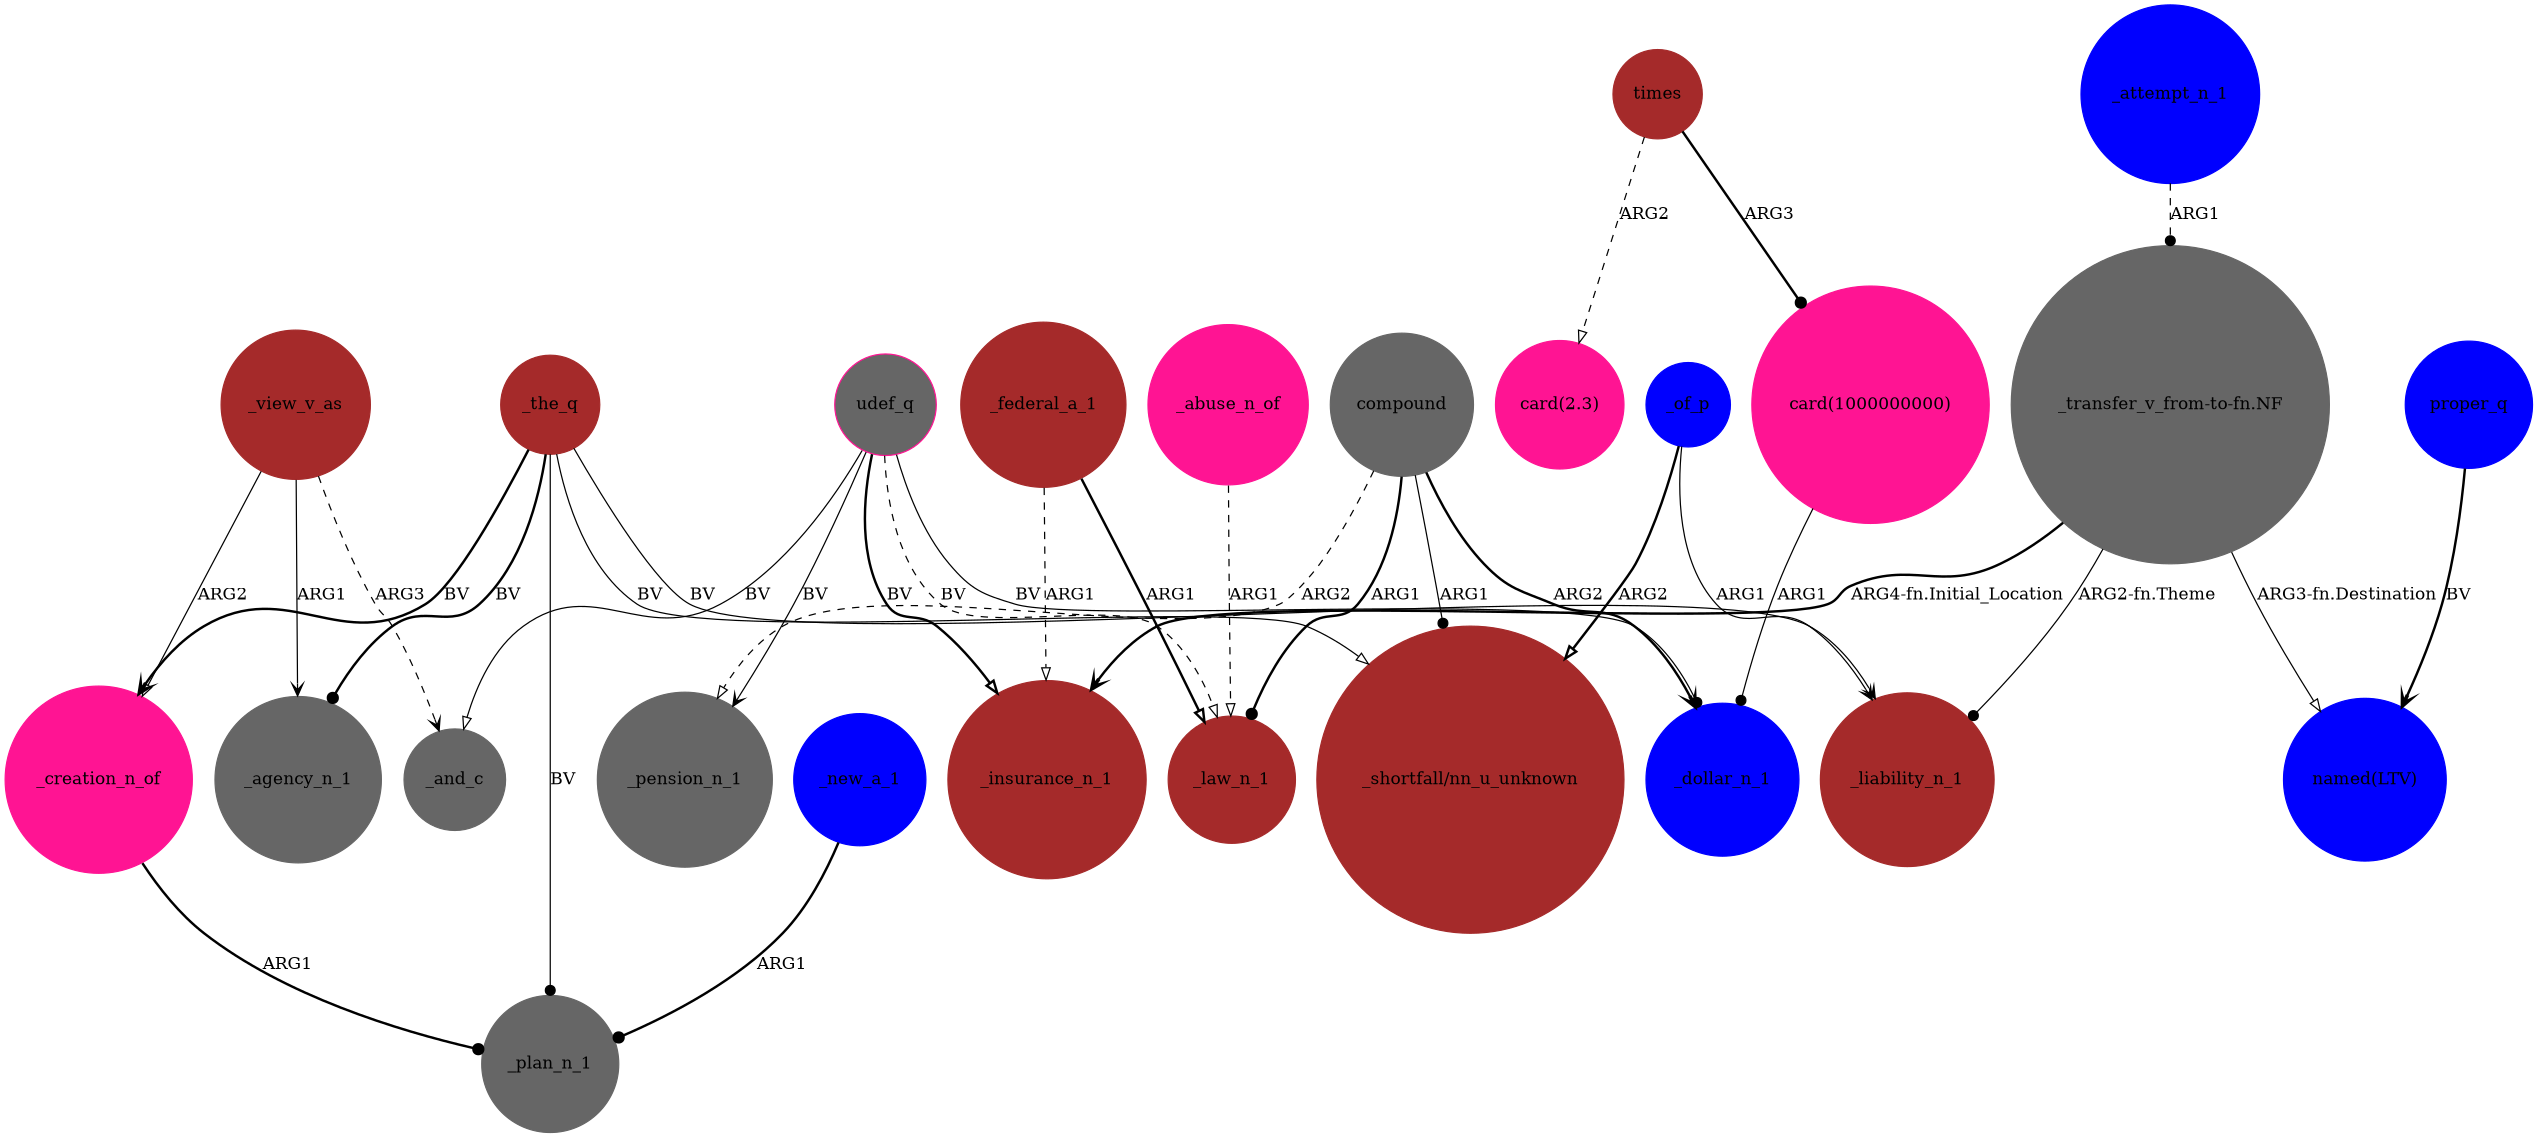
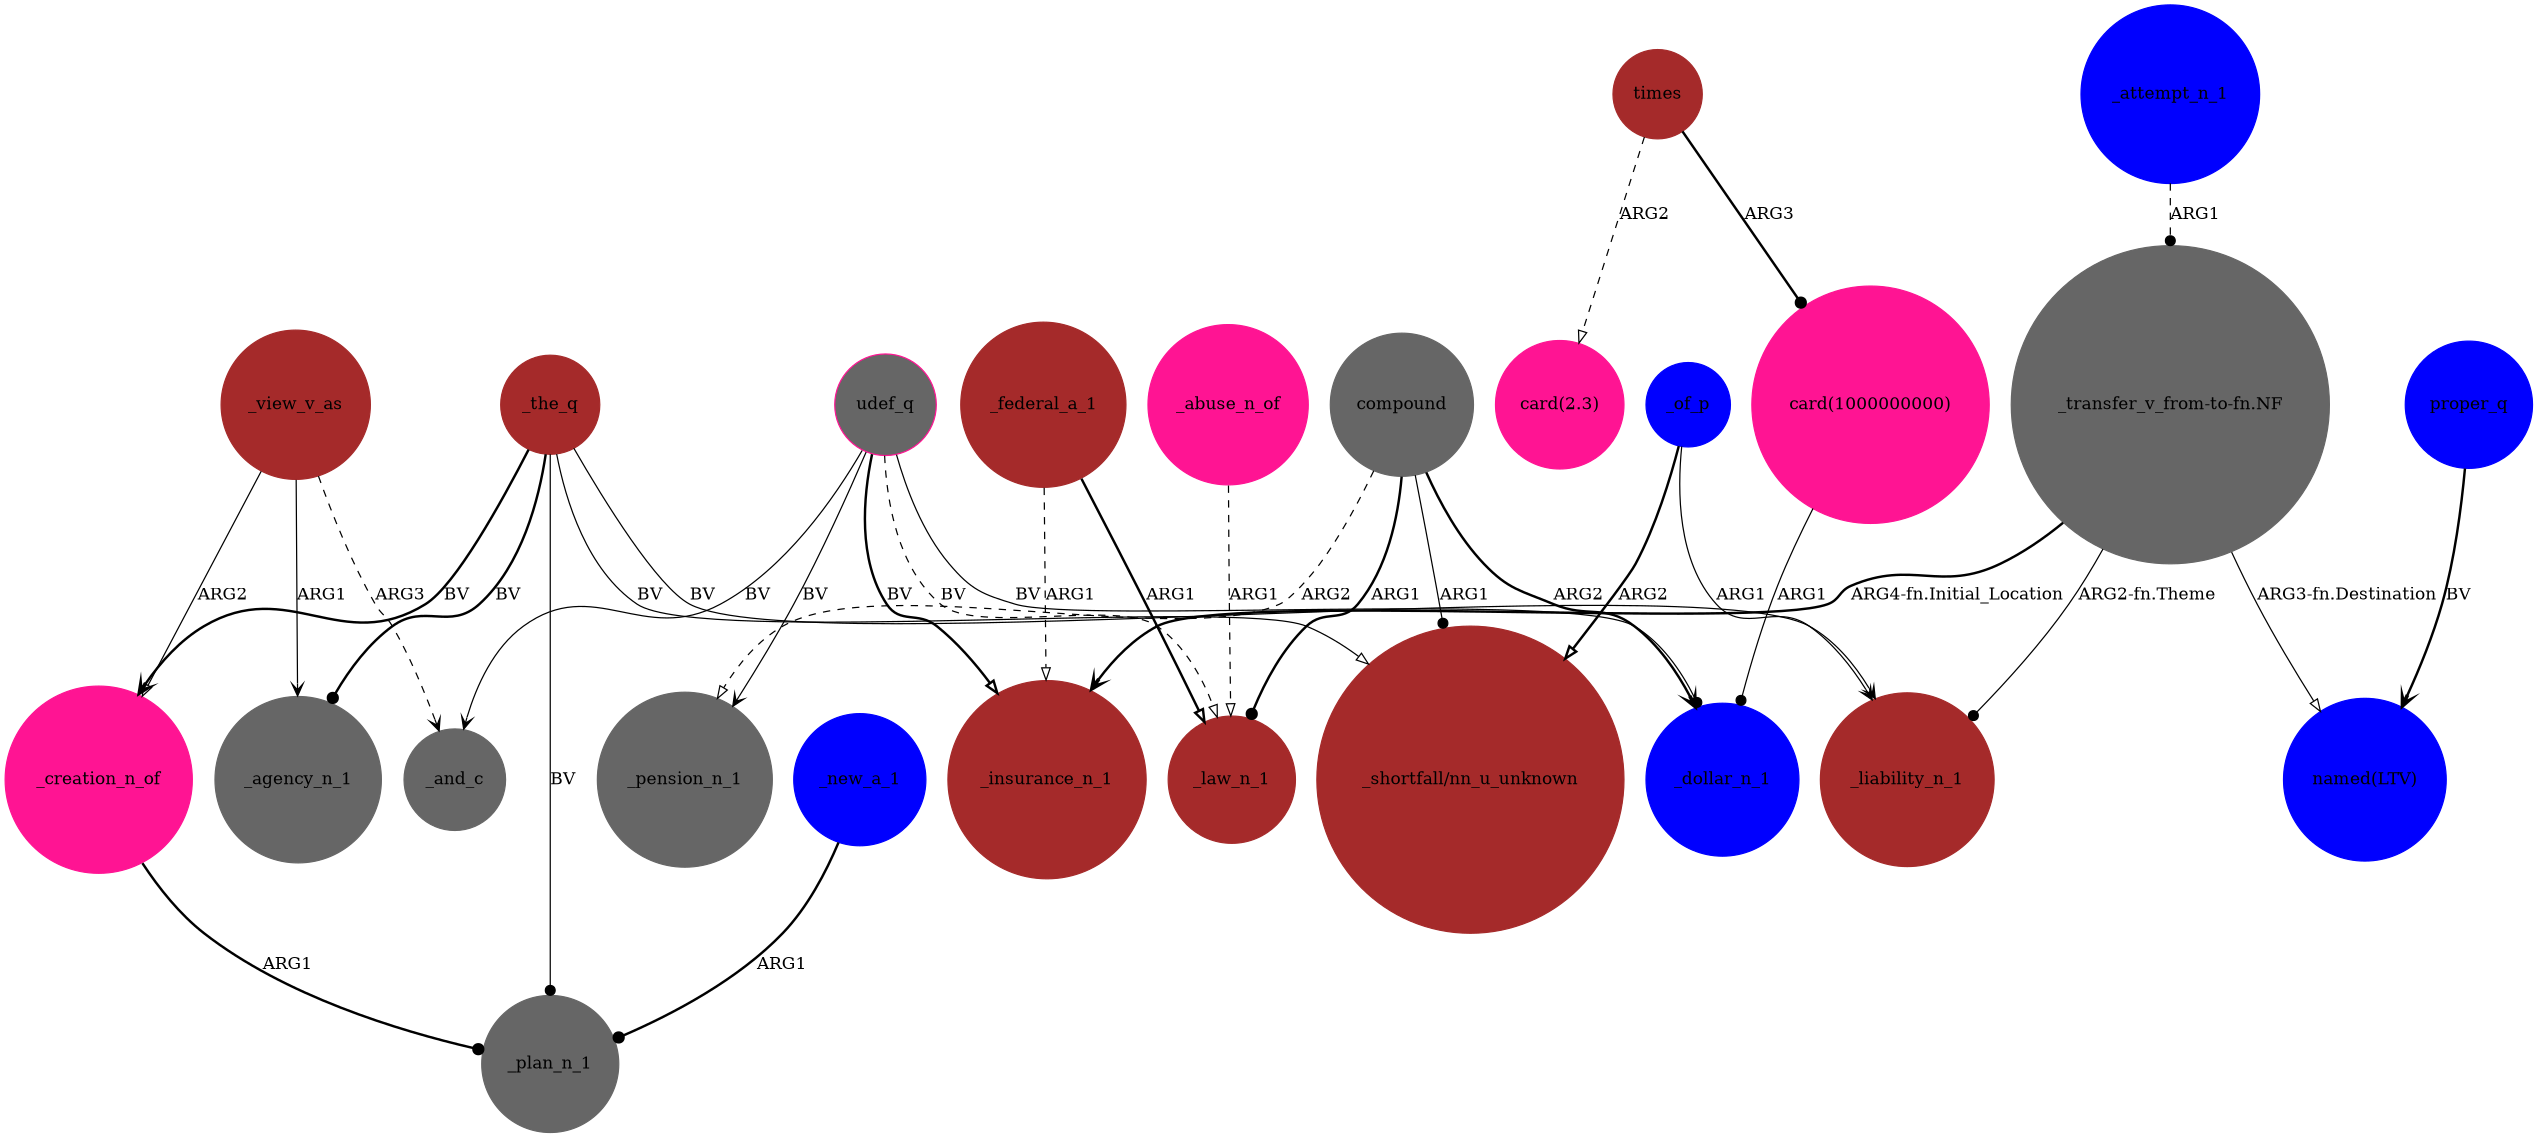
(646, 616) -> (646, 616)
